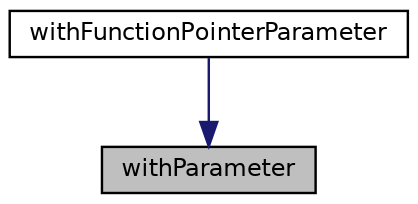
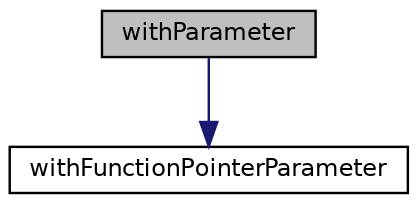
(209, 90) -> (209, 90)
